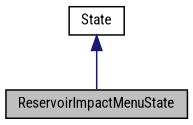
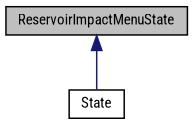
(97, 70) -> (97, 70)
